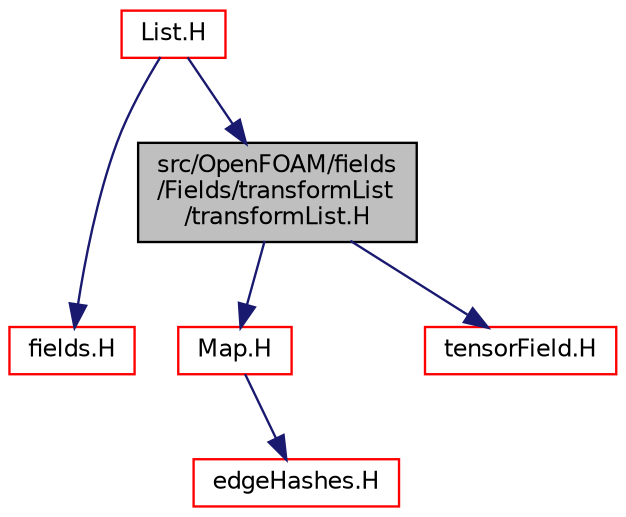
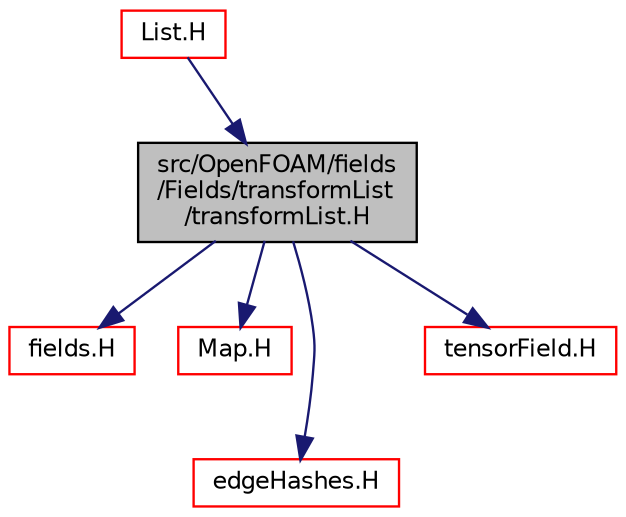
(106, 176) -> (167, 277)
(261, 406) -> (314, 338)
